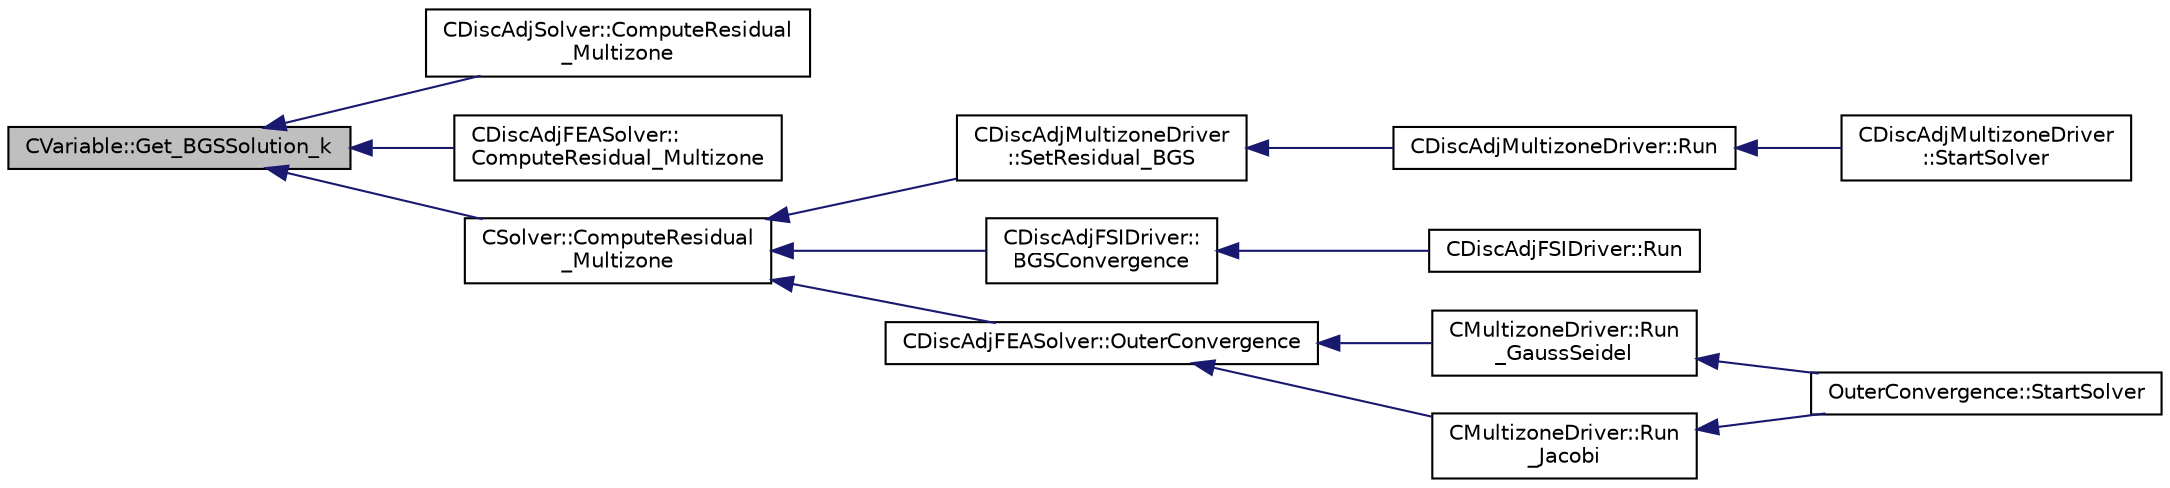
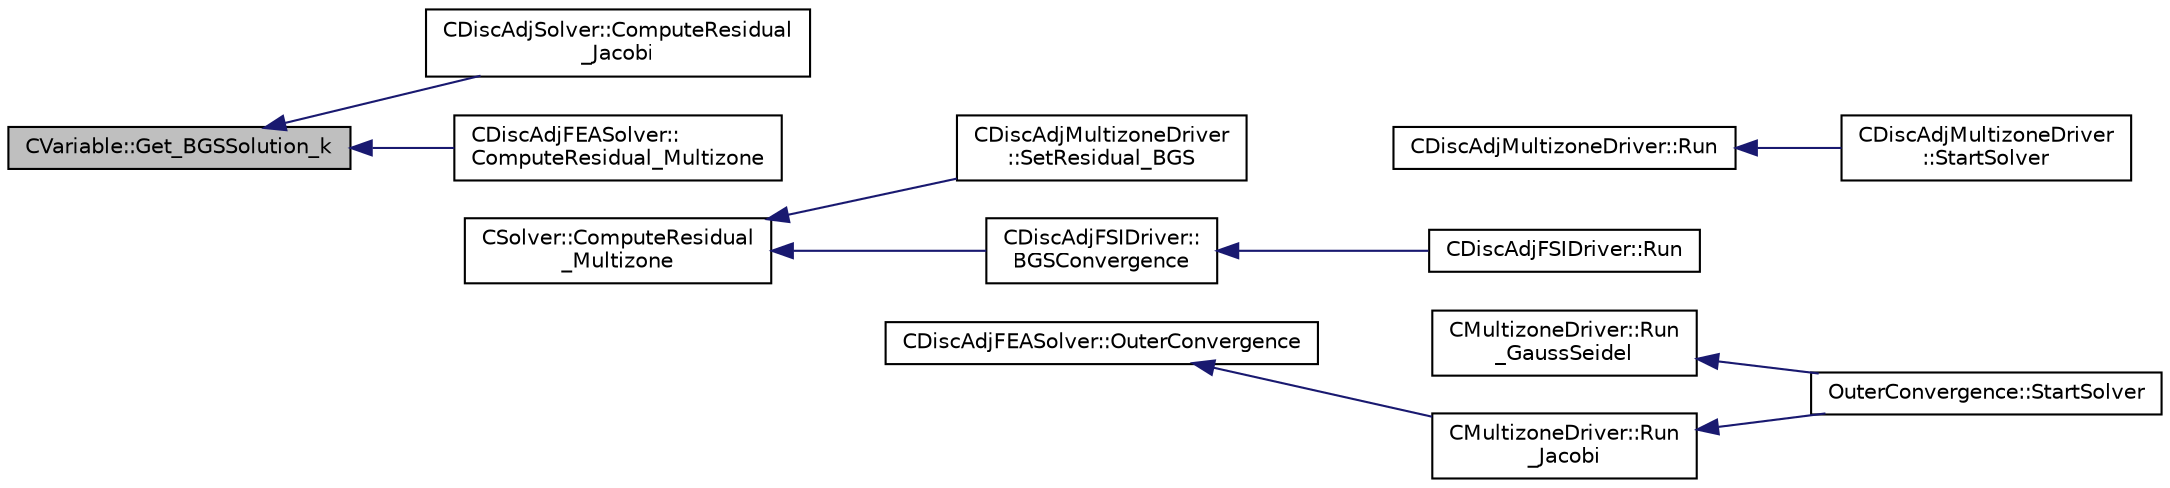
(618, 43) -> (618, 43)
(1331, 148) -> none
(385, 196) -> none
(894, 304) -> none
(1386, 343) -> none
